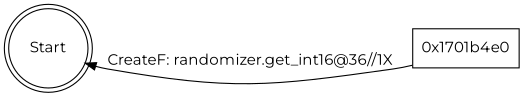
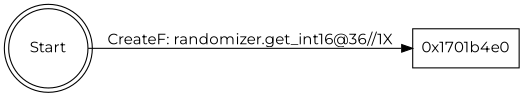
(254, 84) -> (245, 48)
